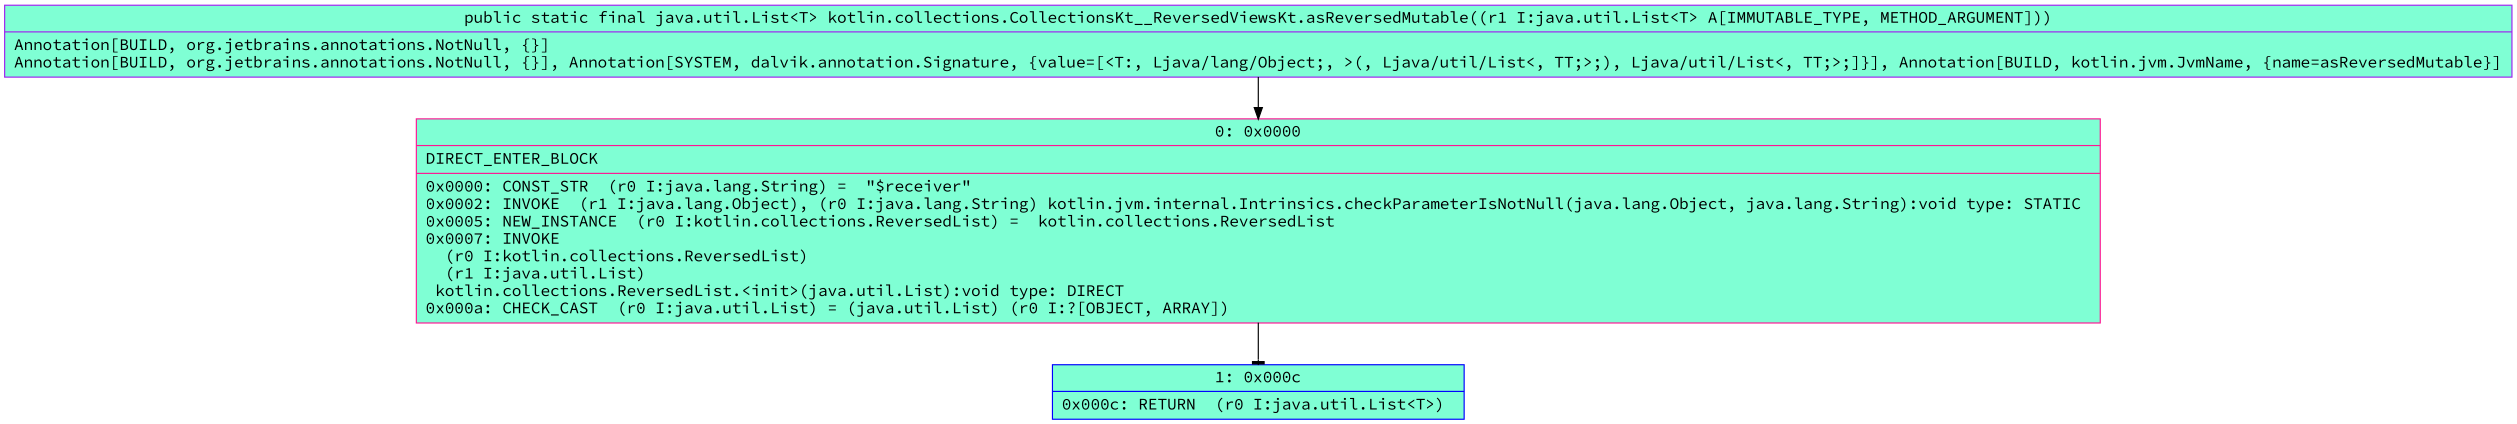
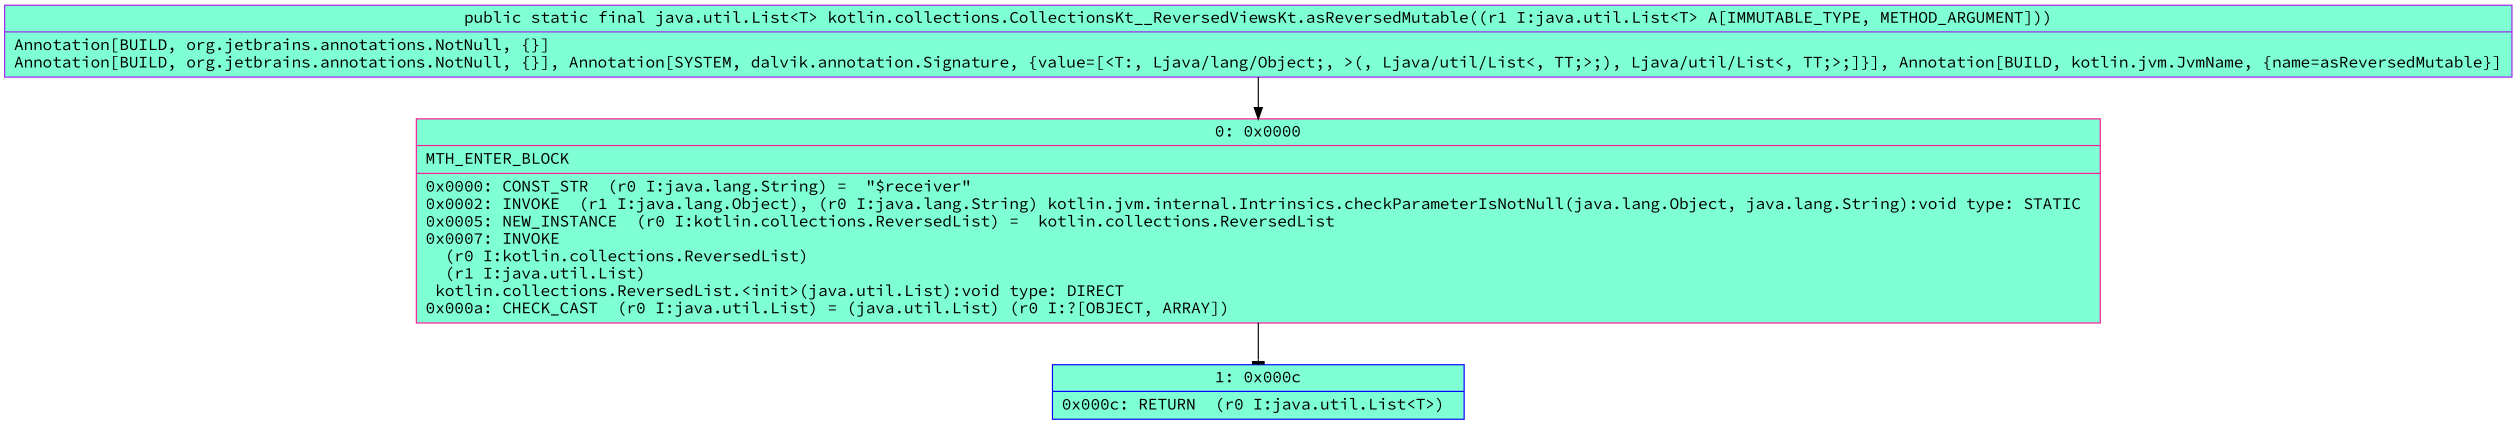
(512, 159) -> (498, 159)
